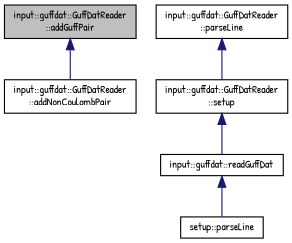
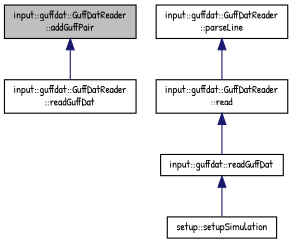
(70, 96) -> (70, 96)
(222, 96) -> (222, 96)
(222, 228) -> (222, 228)
